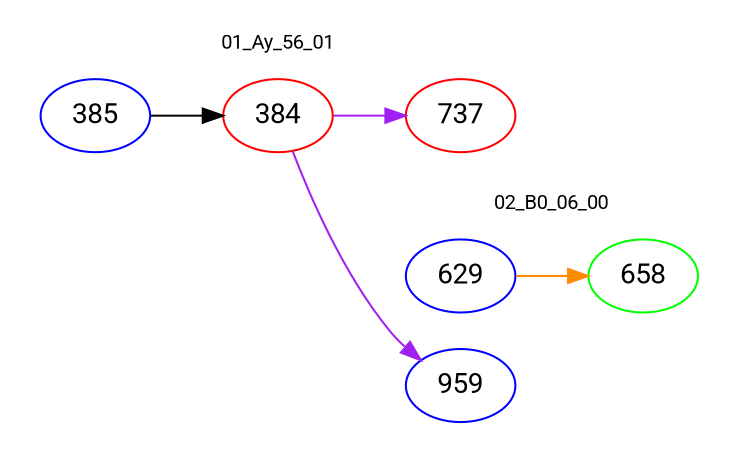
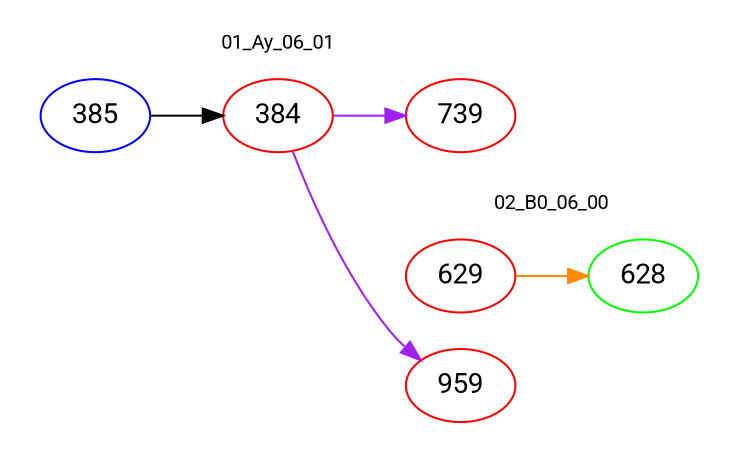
(278, 44) -> (278, 44)
(461, 116) -> (461, 116)
(461, 276) -> (461, 276)
(643, 276) -> (643, 276)
(461, 386) -> (461, 386)
